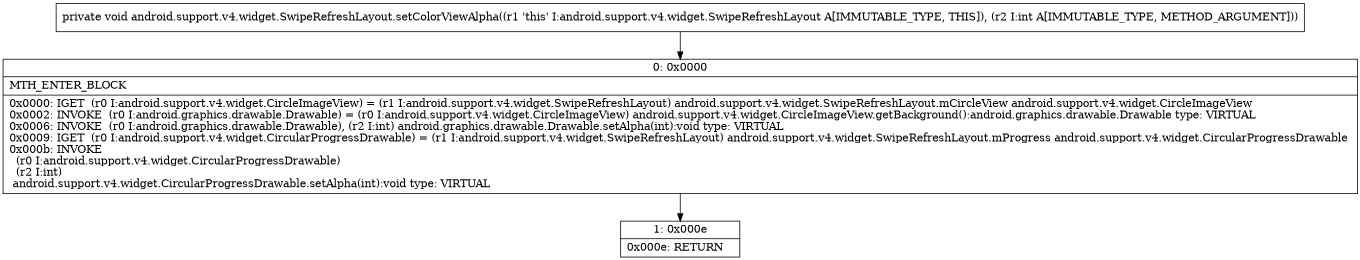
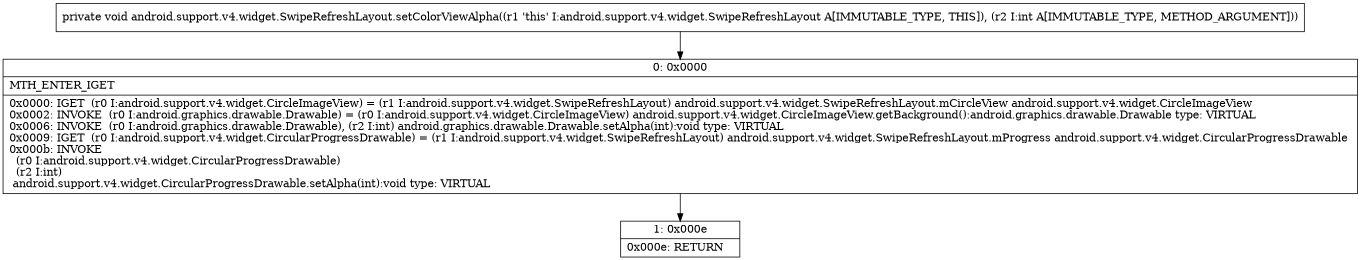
(68, 86) -> (62, 86)
